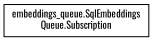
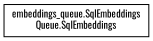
(76, 21) -> (76, 21)
